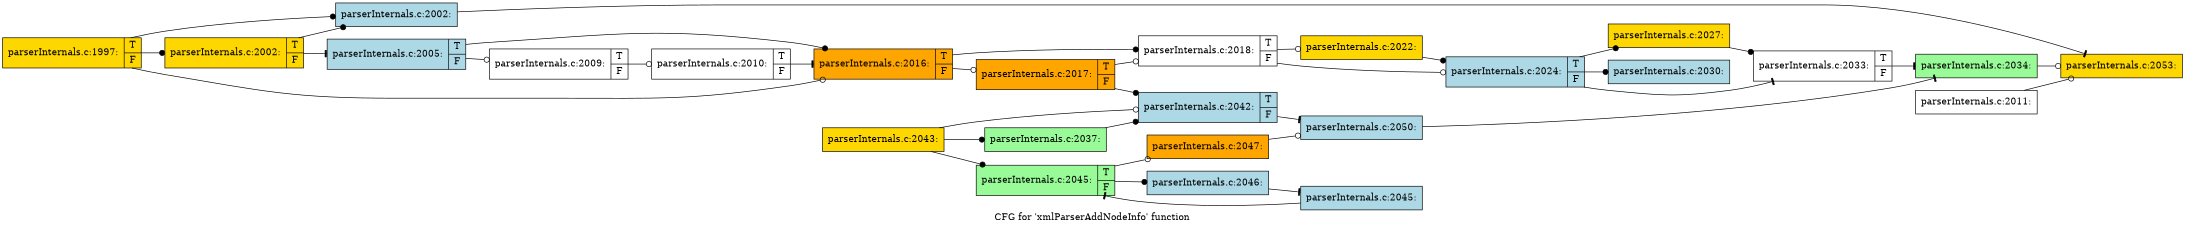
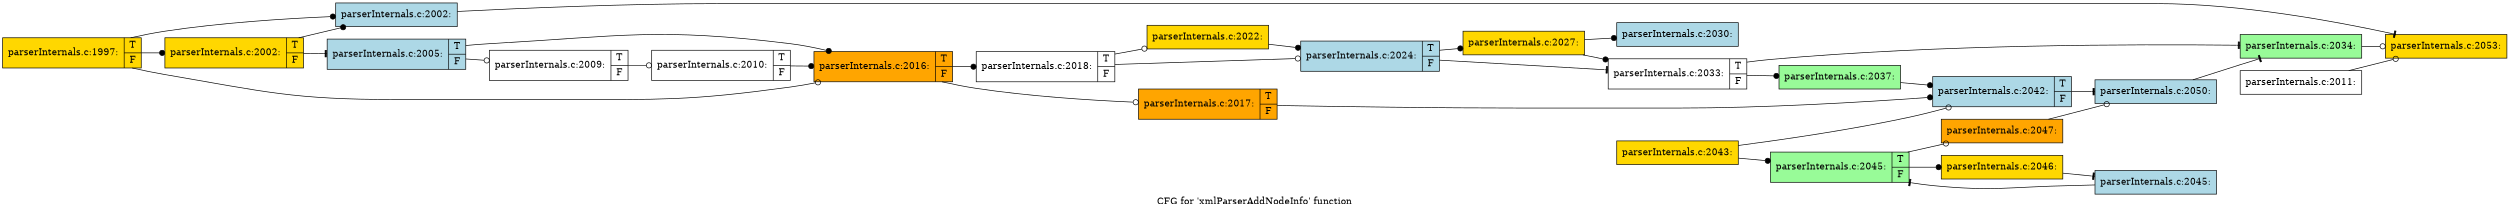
(1124, 63) -> none
(800, 64) -> (799, 66)
(1594, 72) -> (1598, 39)
(962, 140) -> (1760, 76)
(1208, 183) -> (2002, 167)
